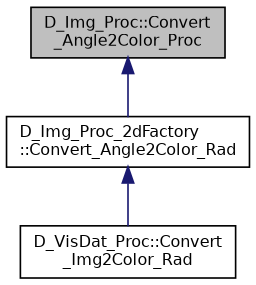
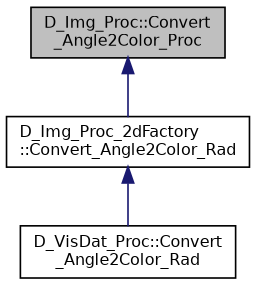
(128, 252) -> (128, 252)
